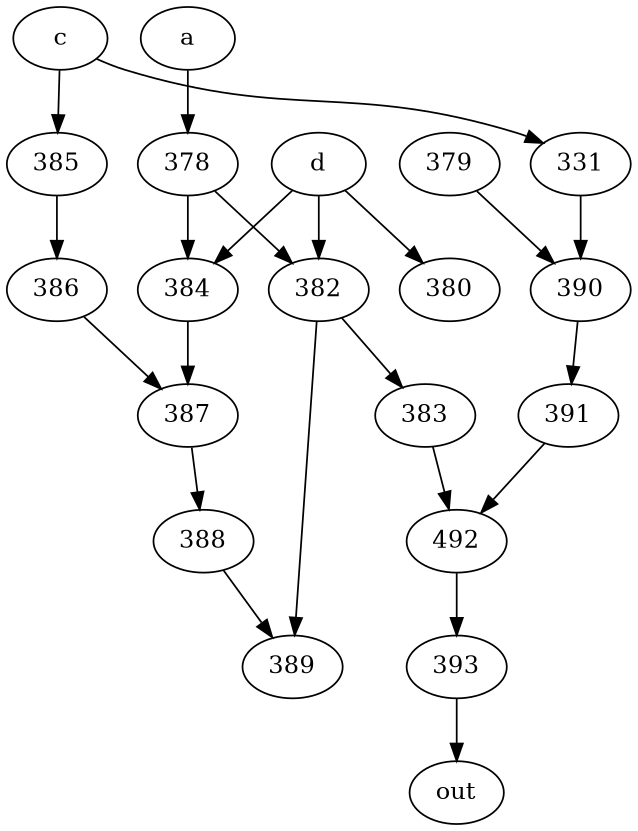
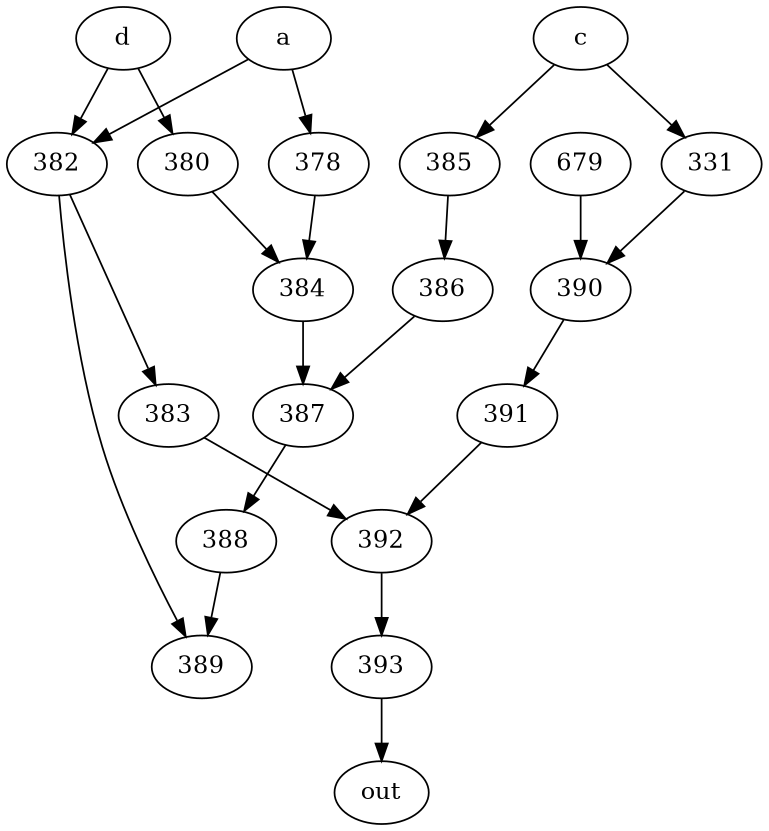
(450, 164) -> (581, 164)
(262, 219) -> (239, 220)
(245, 220) -> (179, 97)
(457, 541) -> (382, 541)
